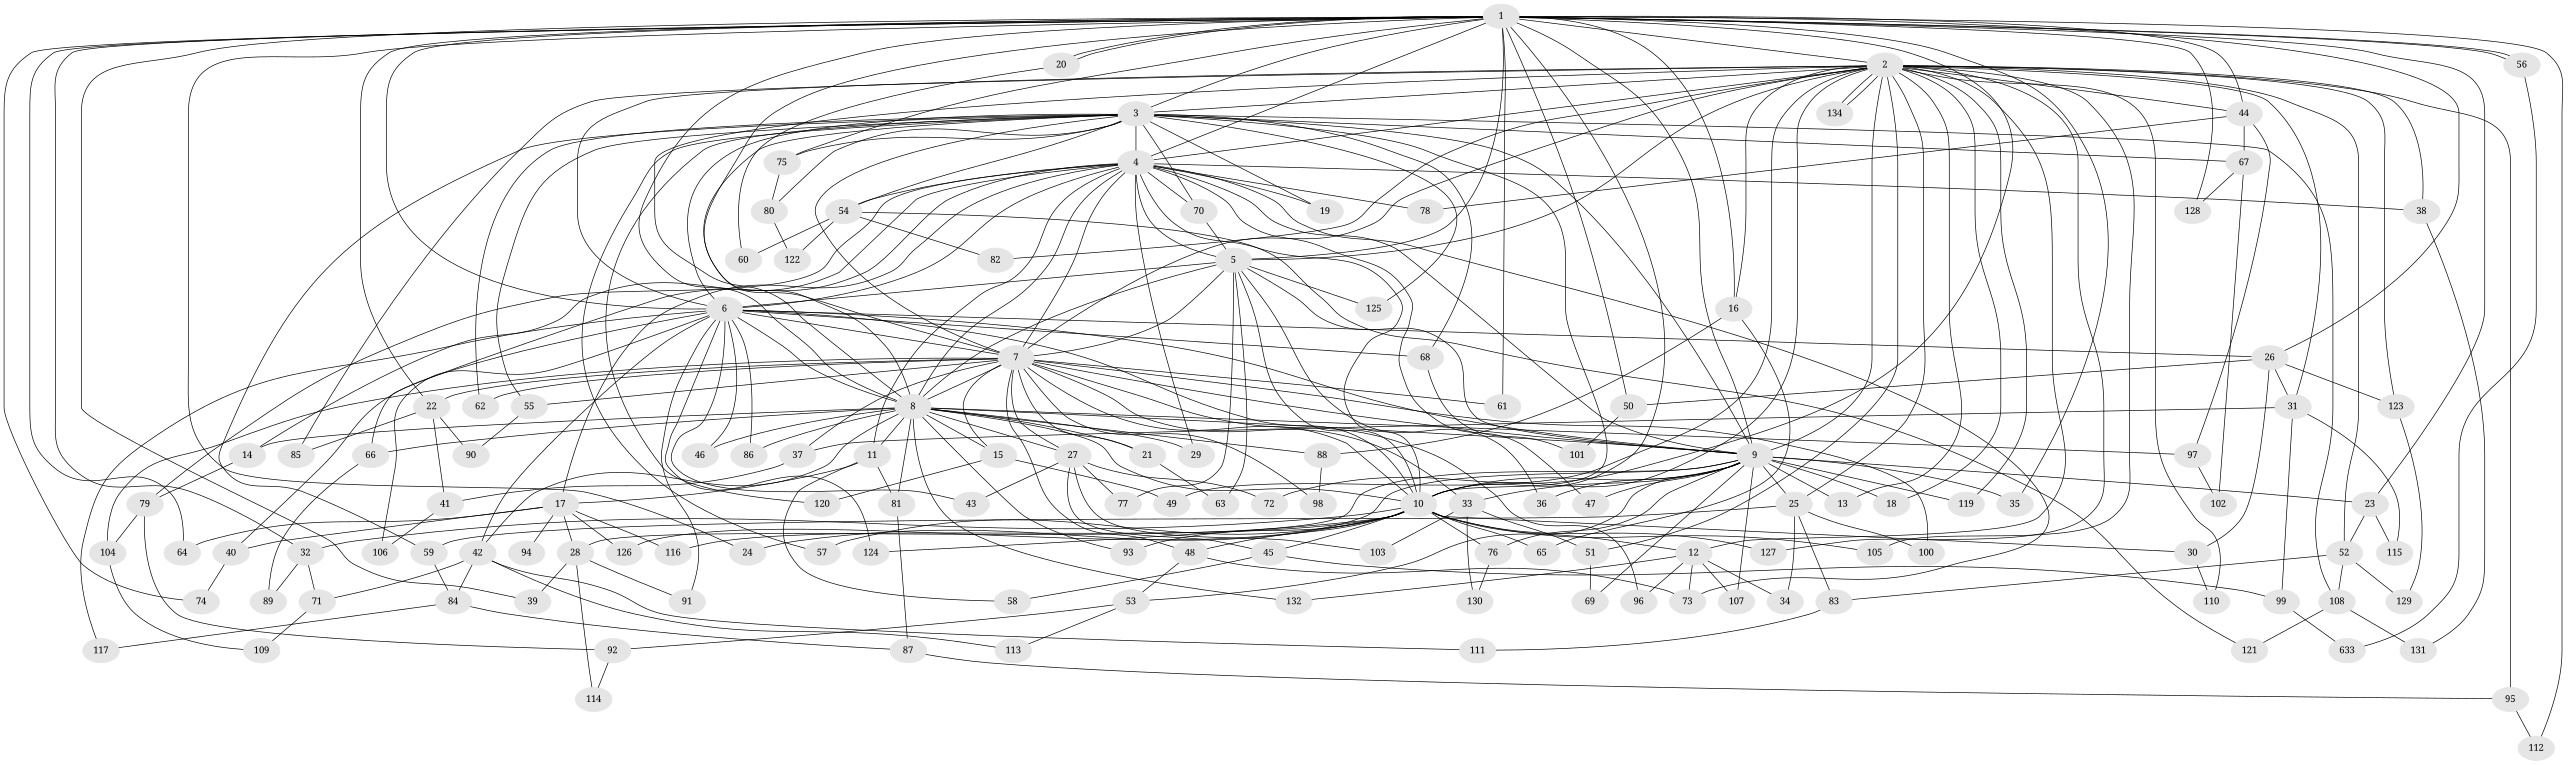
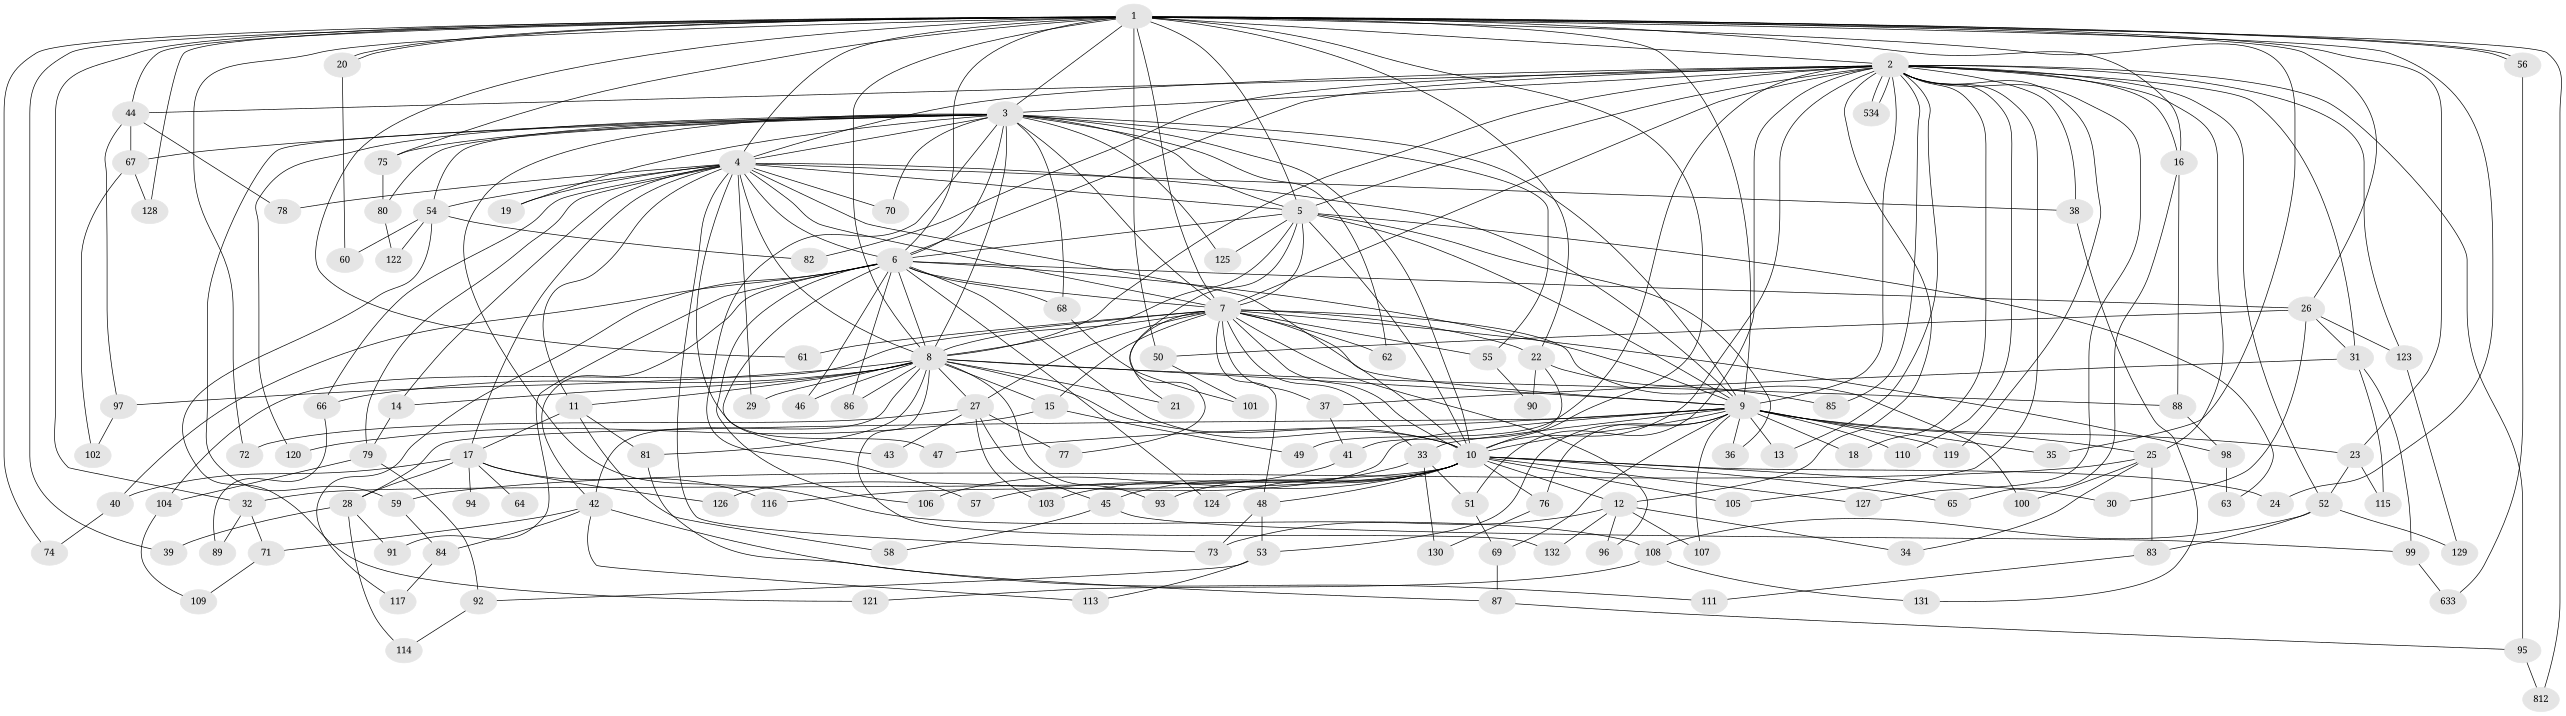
(31, 90) -> none
(1835, 114) -> (1871, 114)
(1214, 233) -> (1153, 144)
(1177, 475) -> (2226, 475)
(2202, 577) -> (1825, 427)
(680, 634) -> (1497, 577)
(2536, 748) -> (2541, 699)
